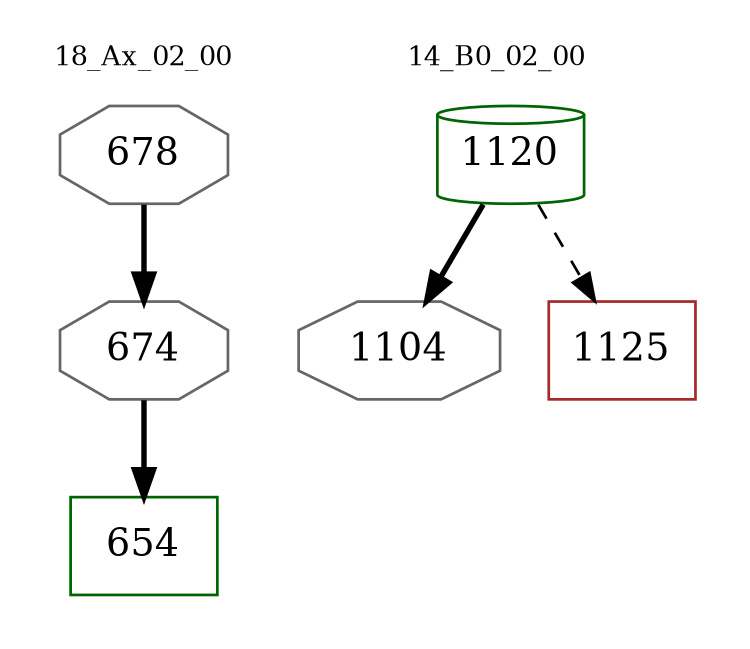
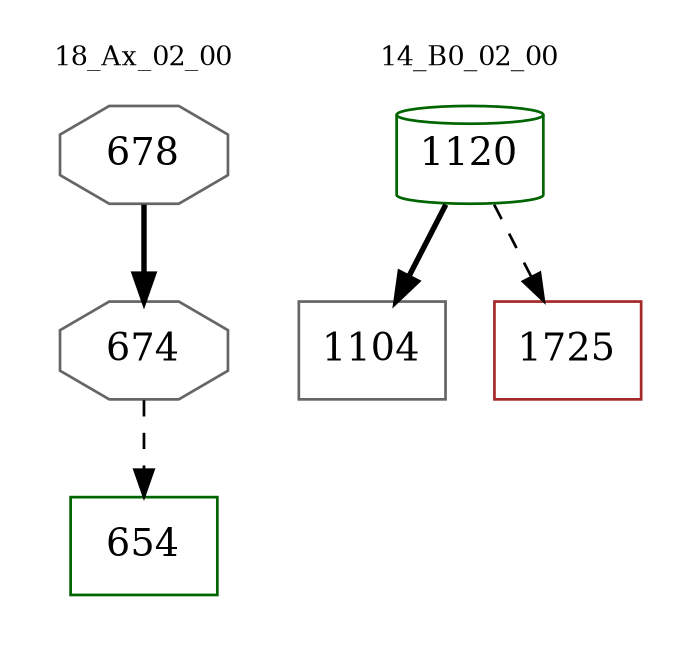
(399, 350) -> (372, 350)
(622, 350) -> (568, 350)
(144, 435) -> (144, 435)
